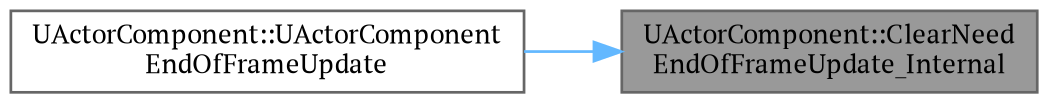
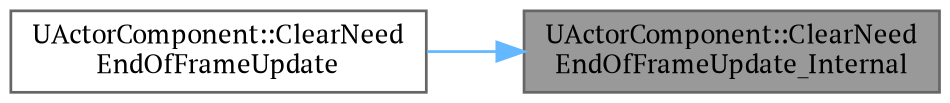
(267, 52) -> (219, 52)
